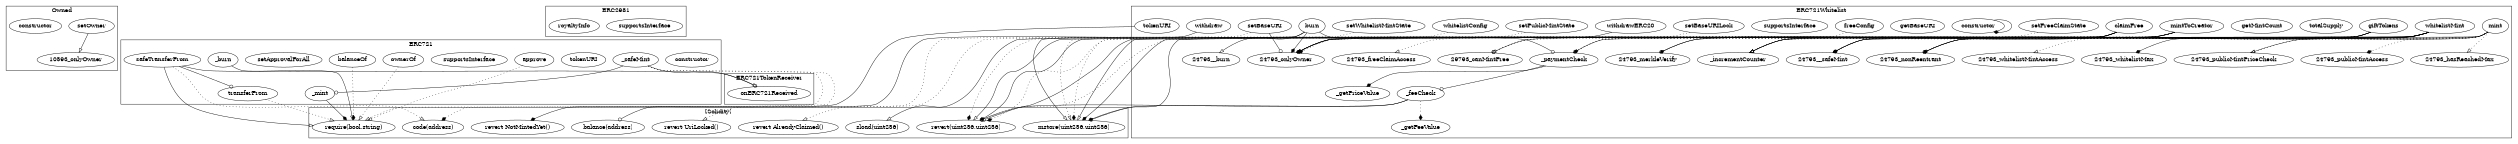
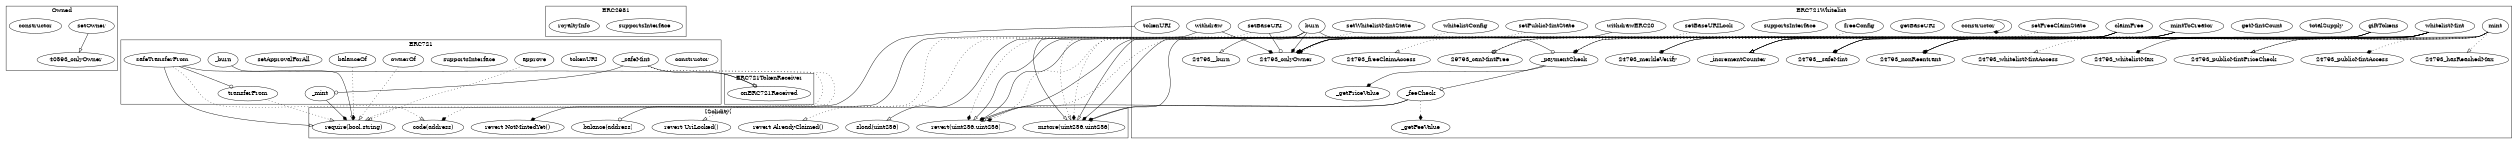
none -> (1248, 42)
(76, 60) -> (76, 60)
